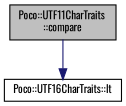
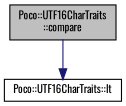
(63, 22) -> (63, 22)
